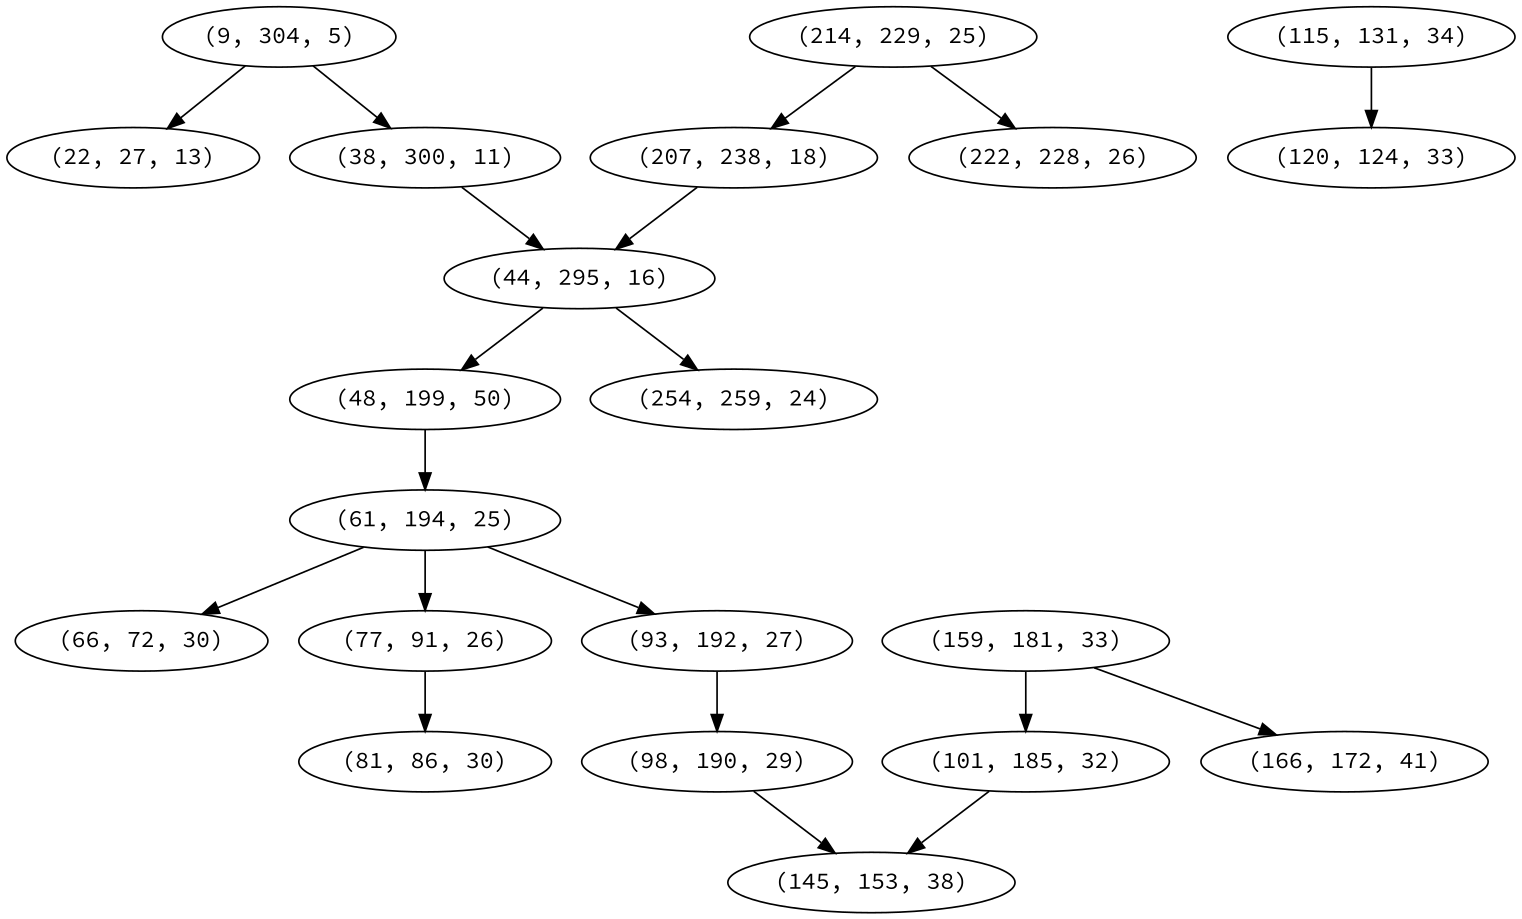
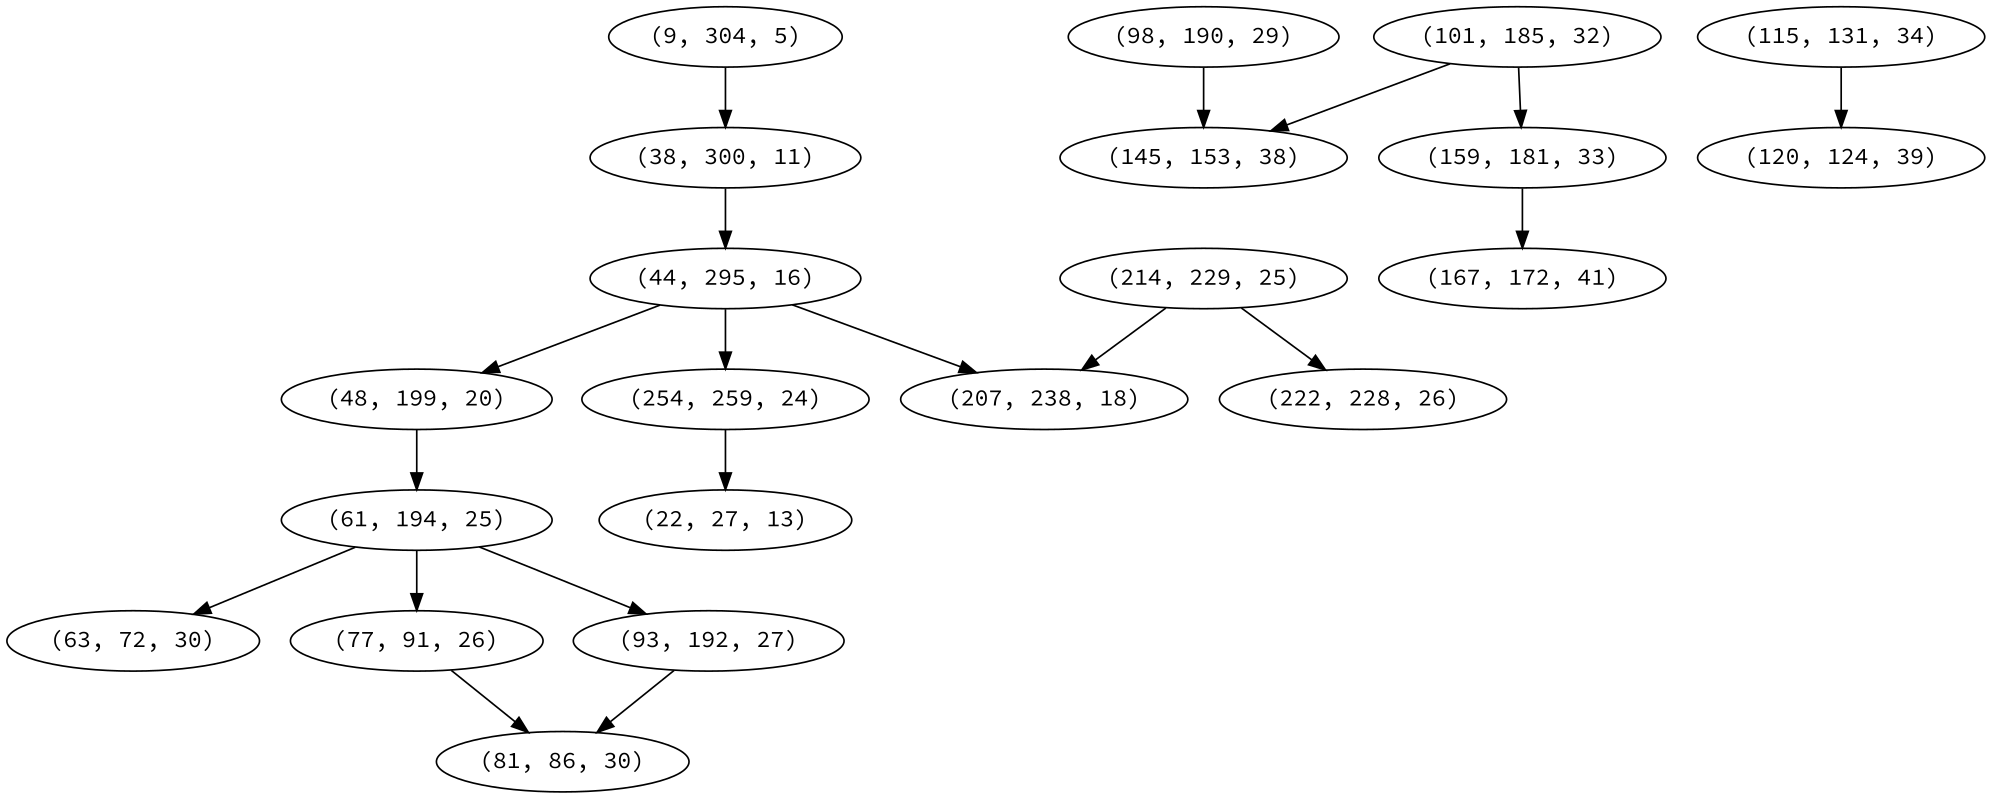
(213, 92) -> (725, 451)
(1371, 158) -> (1841, 158)
(663, 213) -> (876, 336)
(425, 399) -> (417, 399)
(142, 641) -> (133, 641)
(717, 693) -> (642, 696)
(1026, 693) -> (1520, 89)
(1345, 762) -> (1522, 279)
